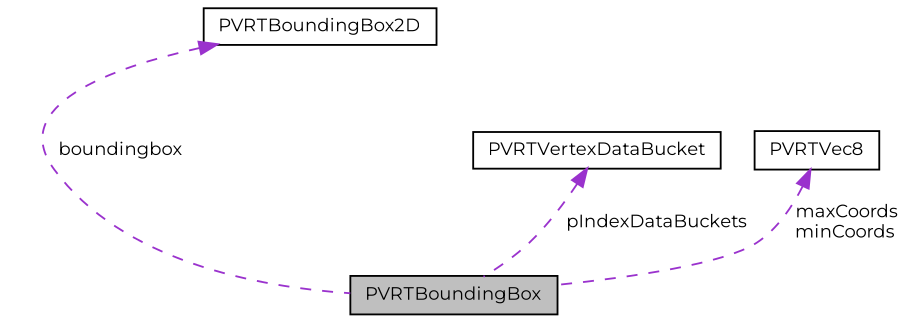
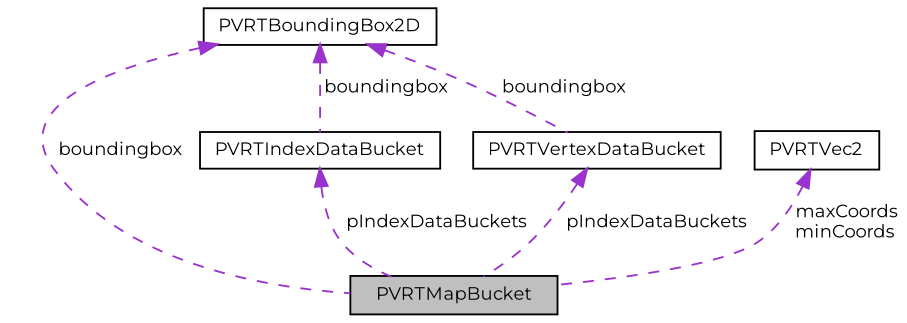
none -> (478, 88)
none -> (320, 150)
(817, 150) -> (817, 150)
(454, 295) -> (454, 295)
